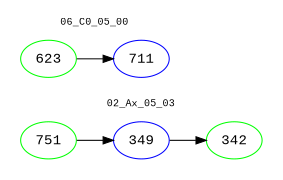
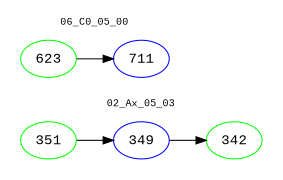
(49, 140) -> (49, 140)
